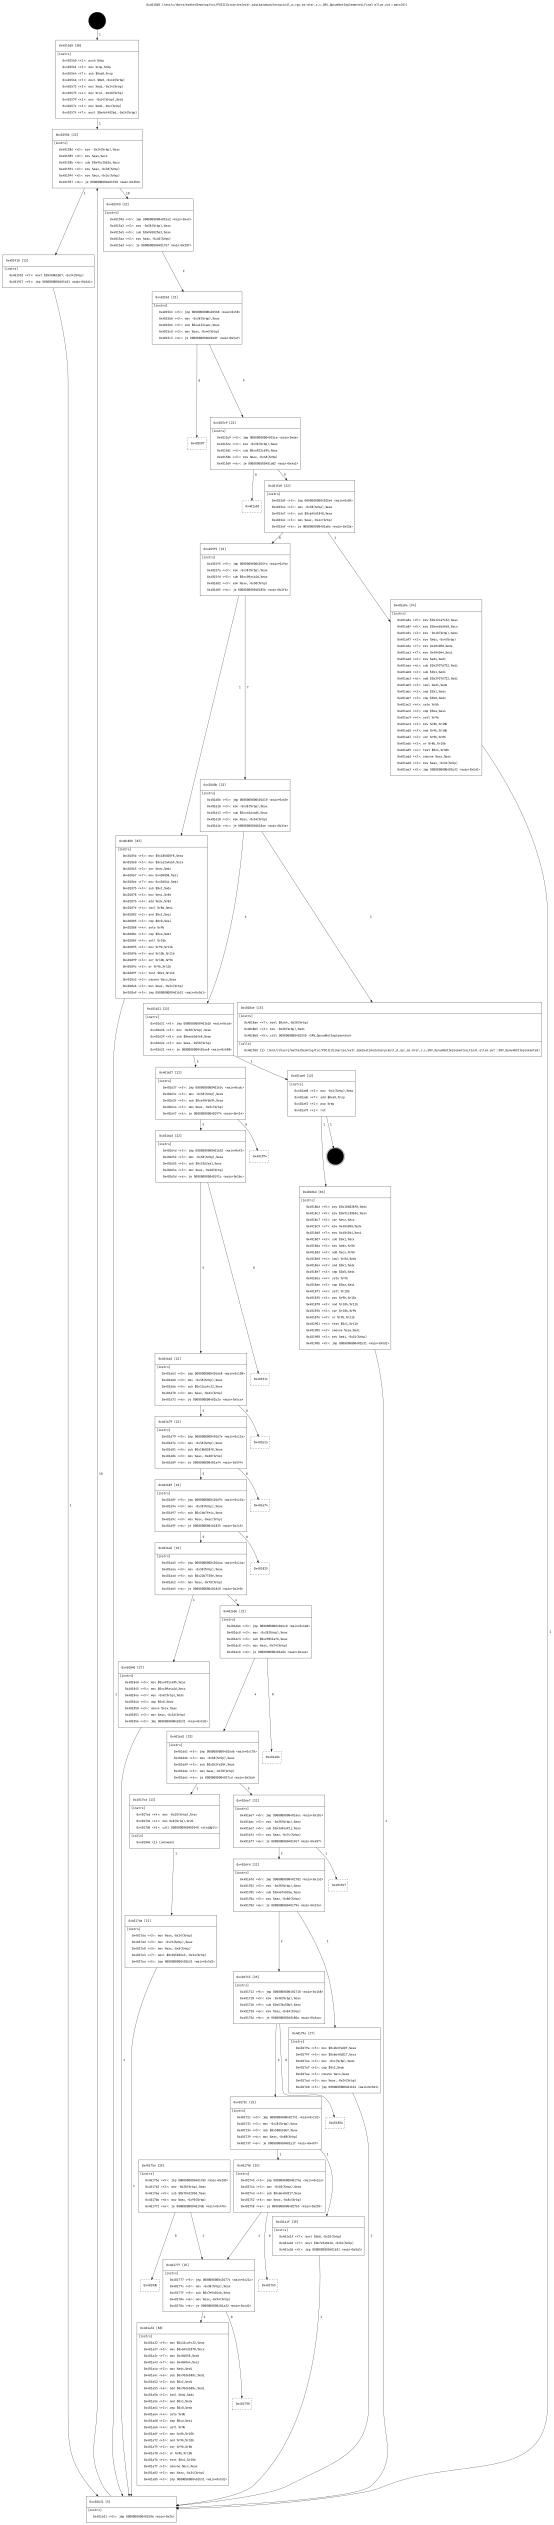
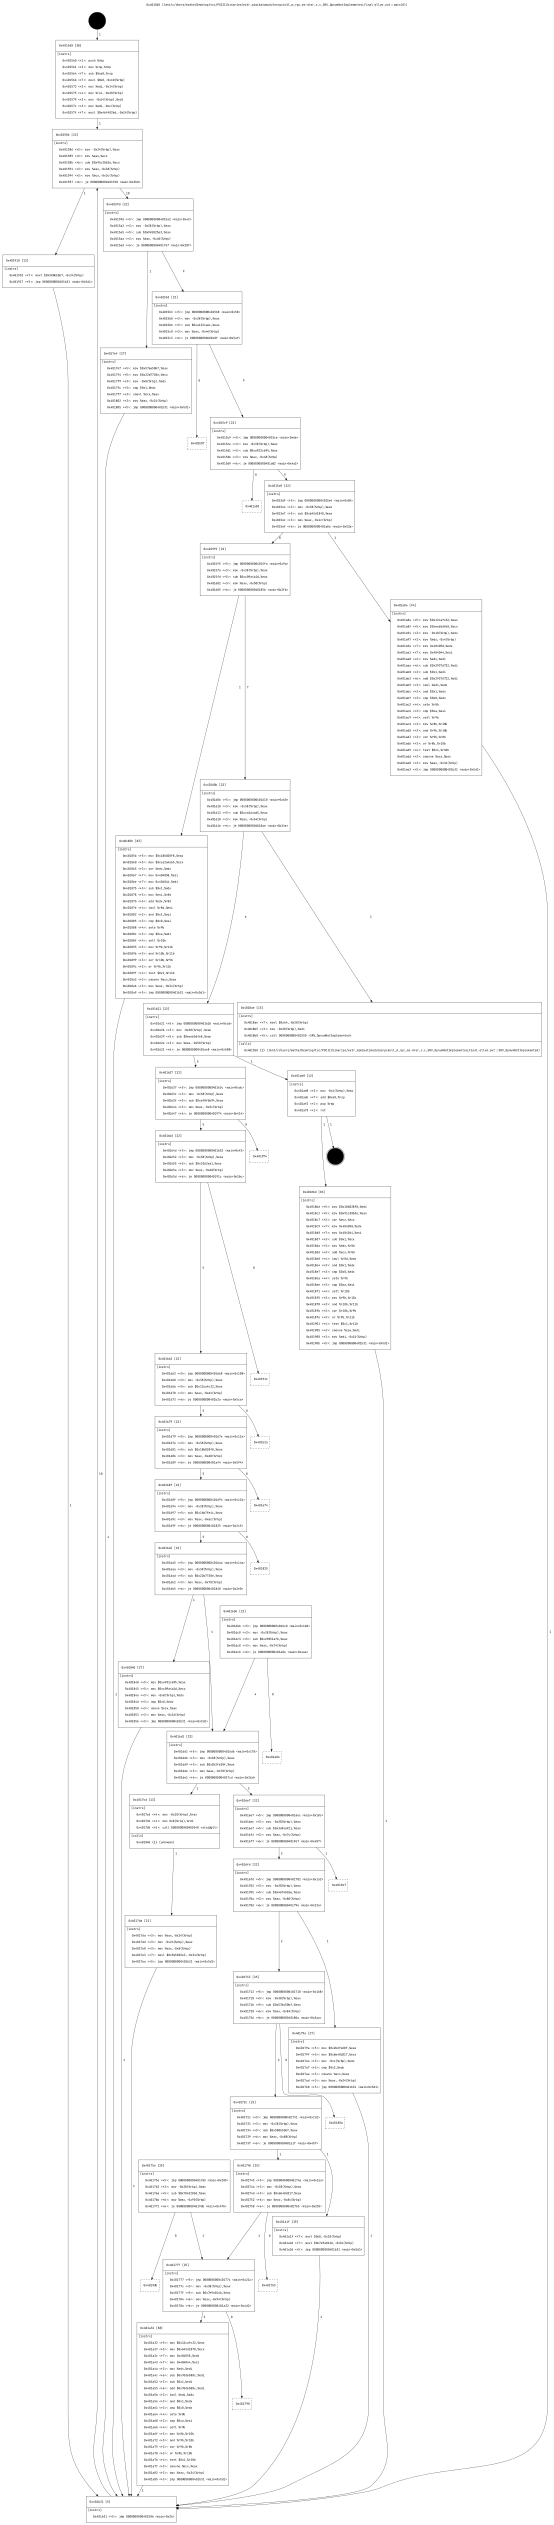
none -> (146, 380)
(233, 1599) -> (210, 1662)
none -> (141, 2490)
